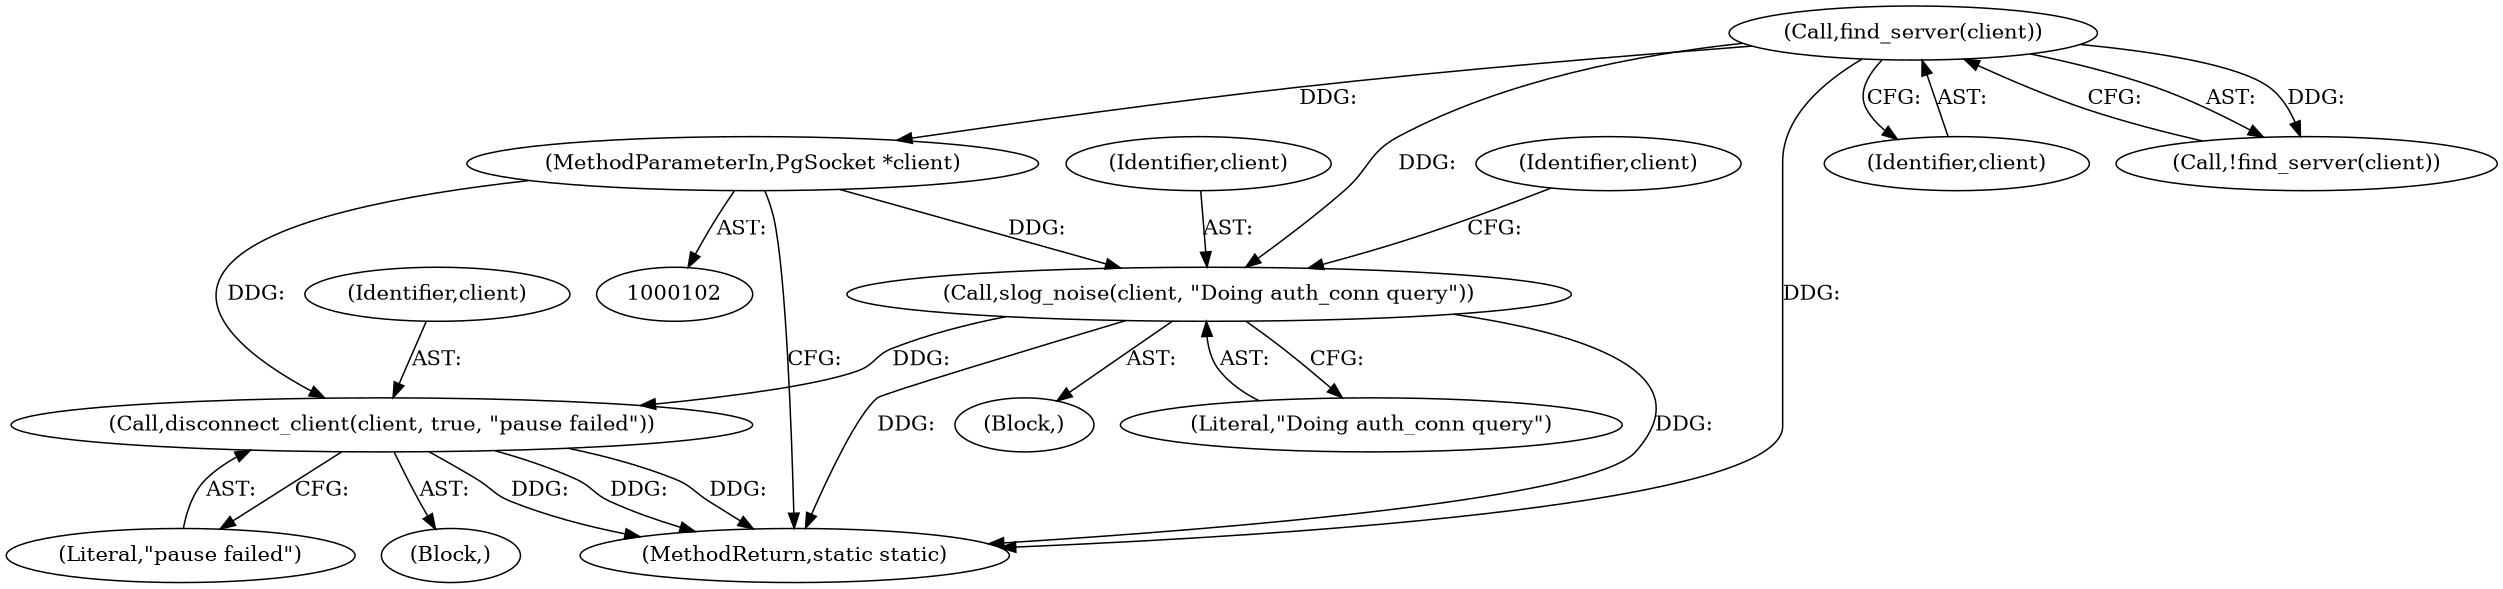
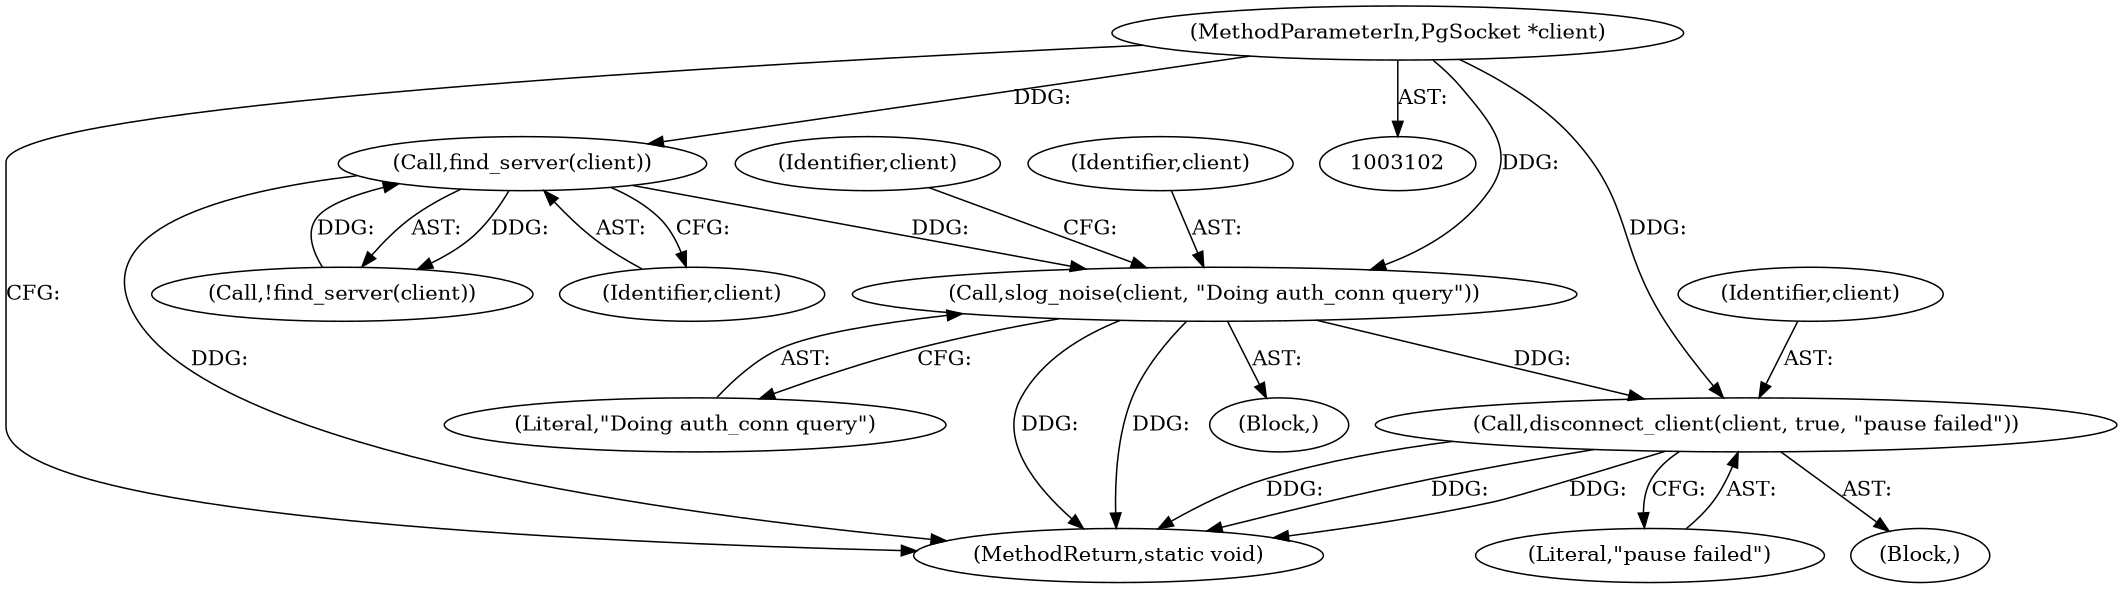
(1331, 84) -> (956, 99)
(2118, 98) -> (349, 229)
(675, 294) -> (1398, 164)
(795, 556) -> (1119, 556)
